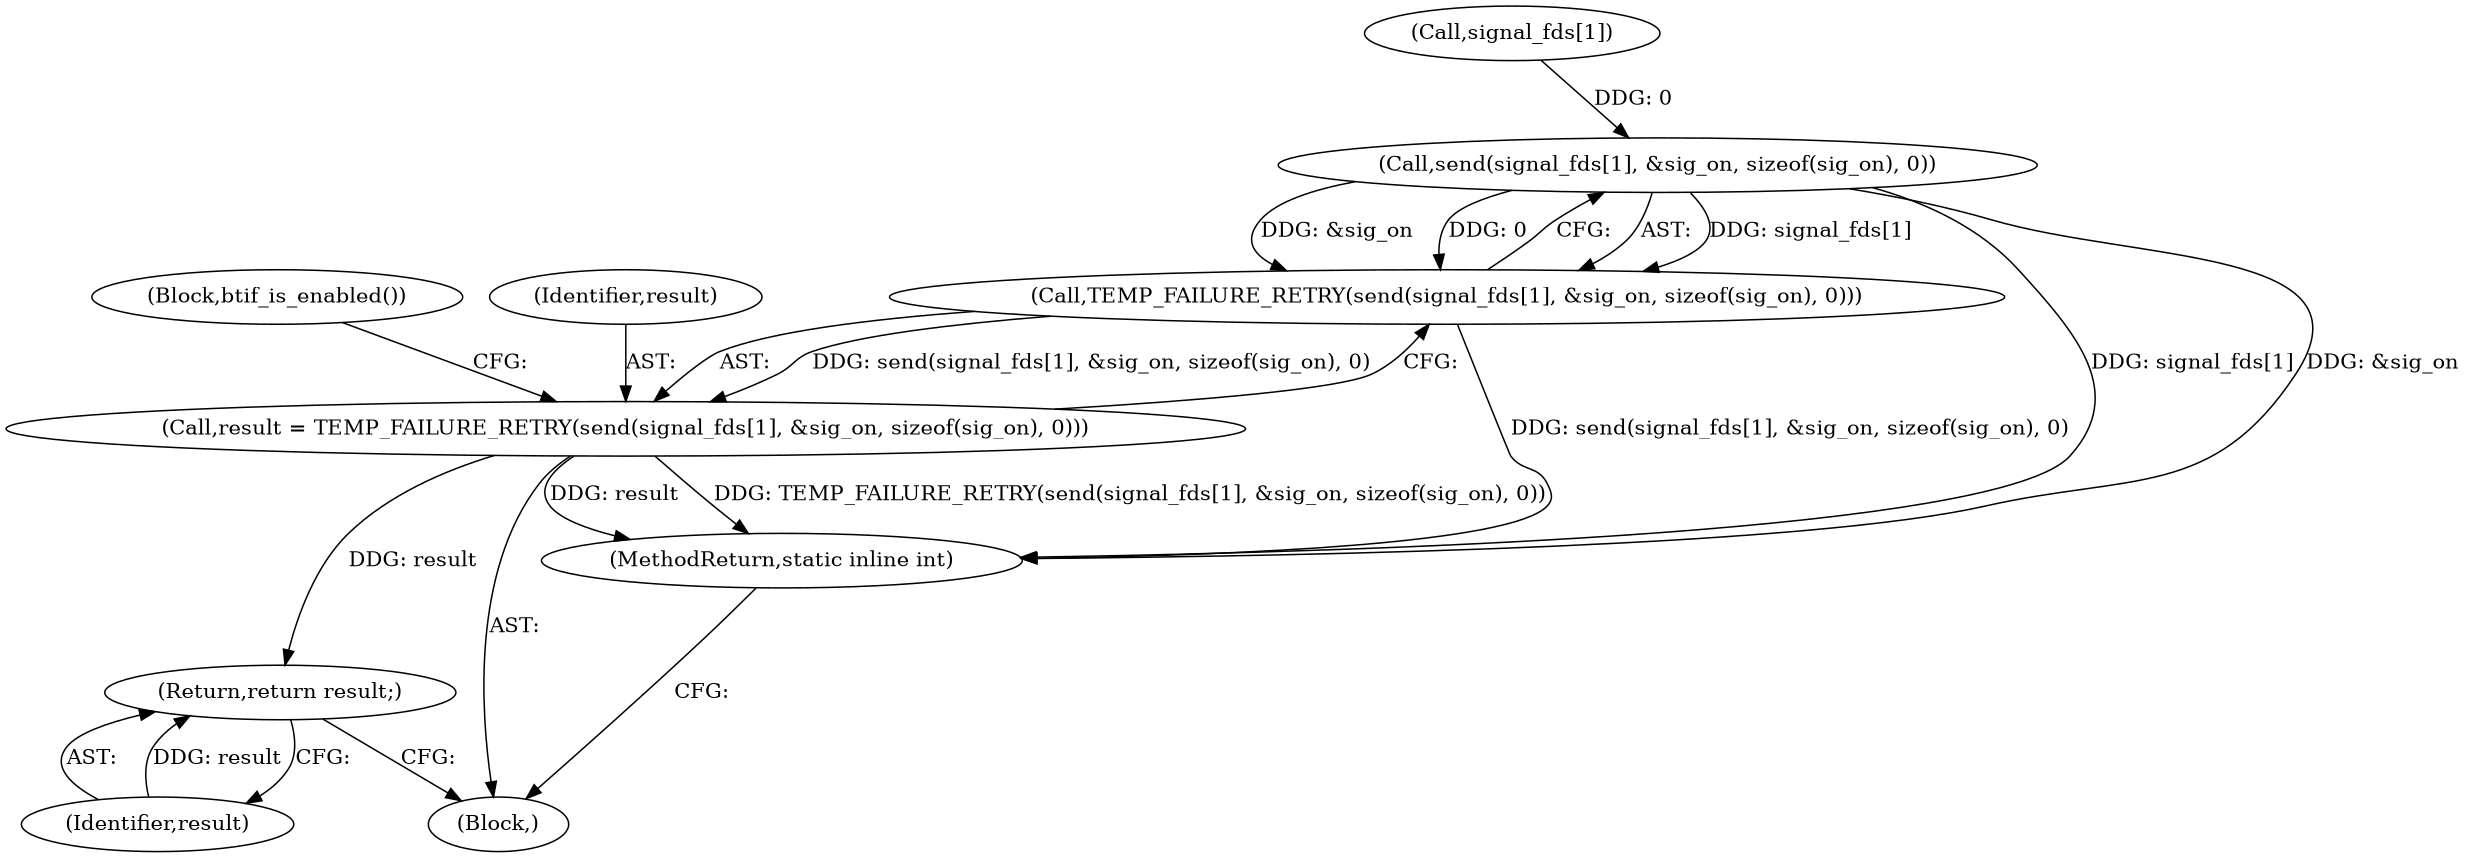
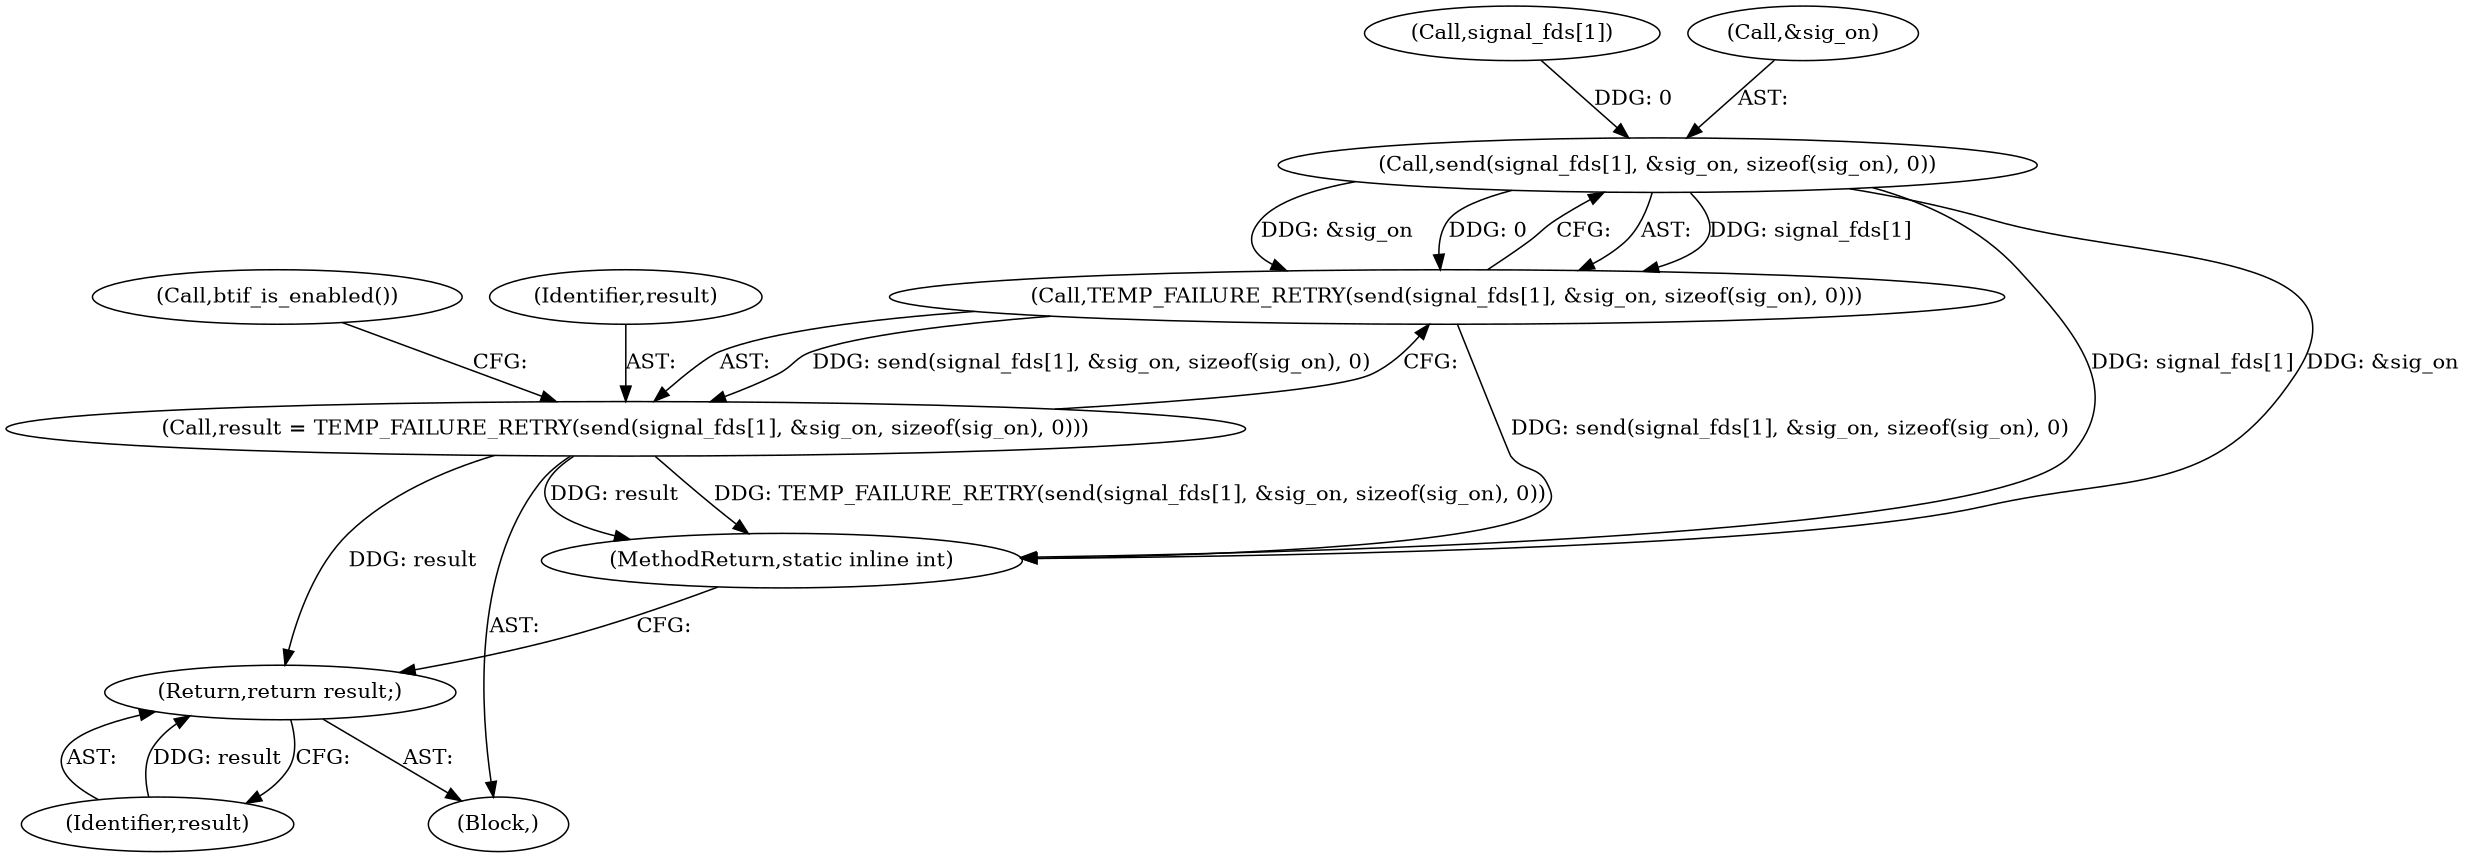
none -> (1803, 33)
(277, 297) -> (277, 297)
(648, 690) -> (568, 636)
(432, 758) -> (432, 758)
